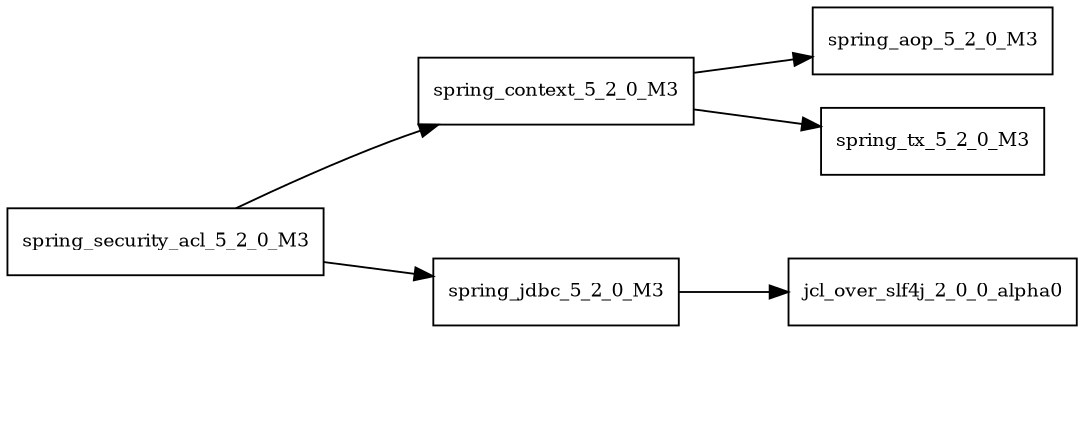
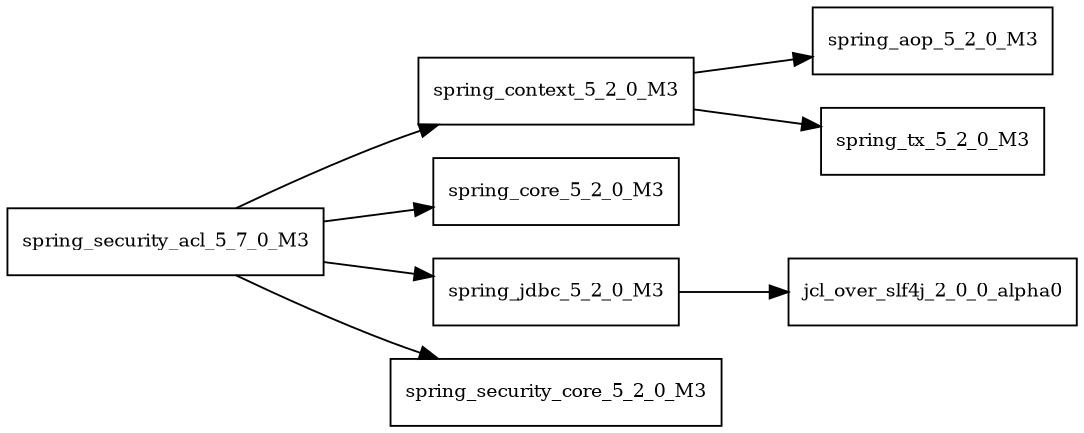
none -> (556, 192)
(166, 242) -> (166, 242)
none -> (556, 392)
